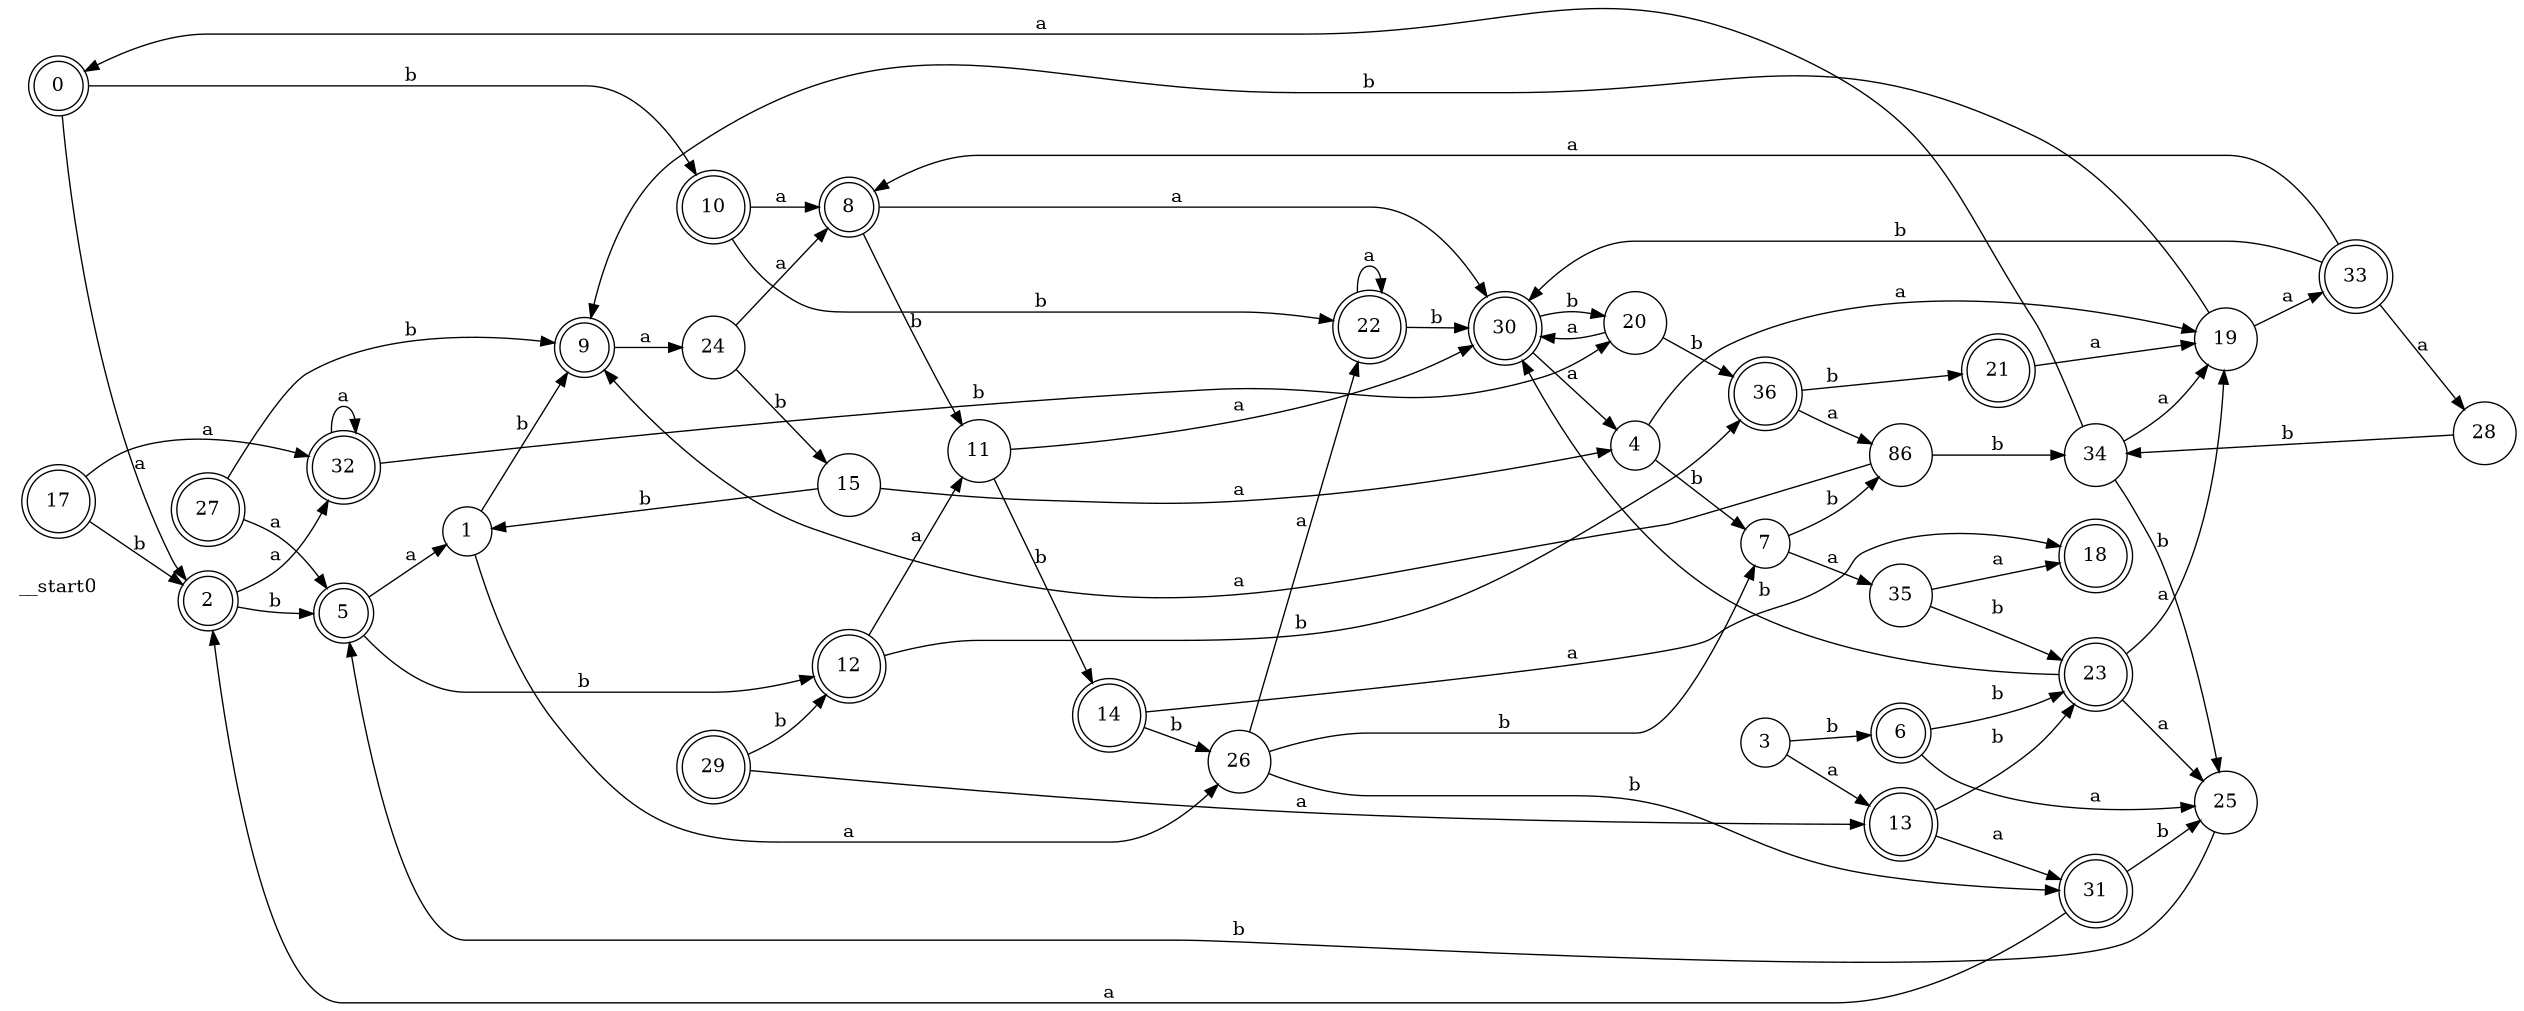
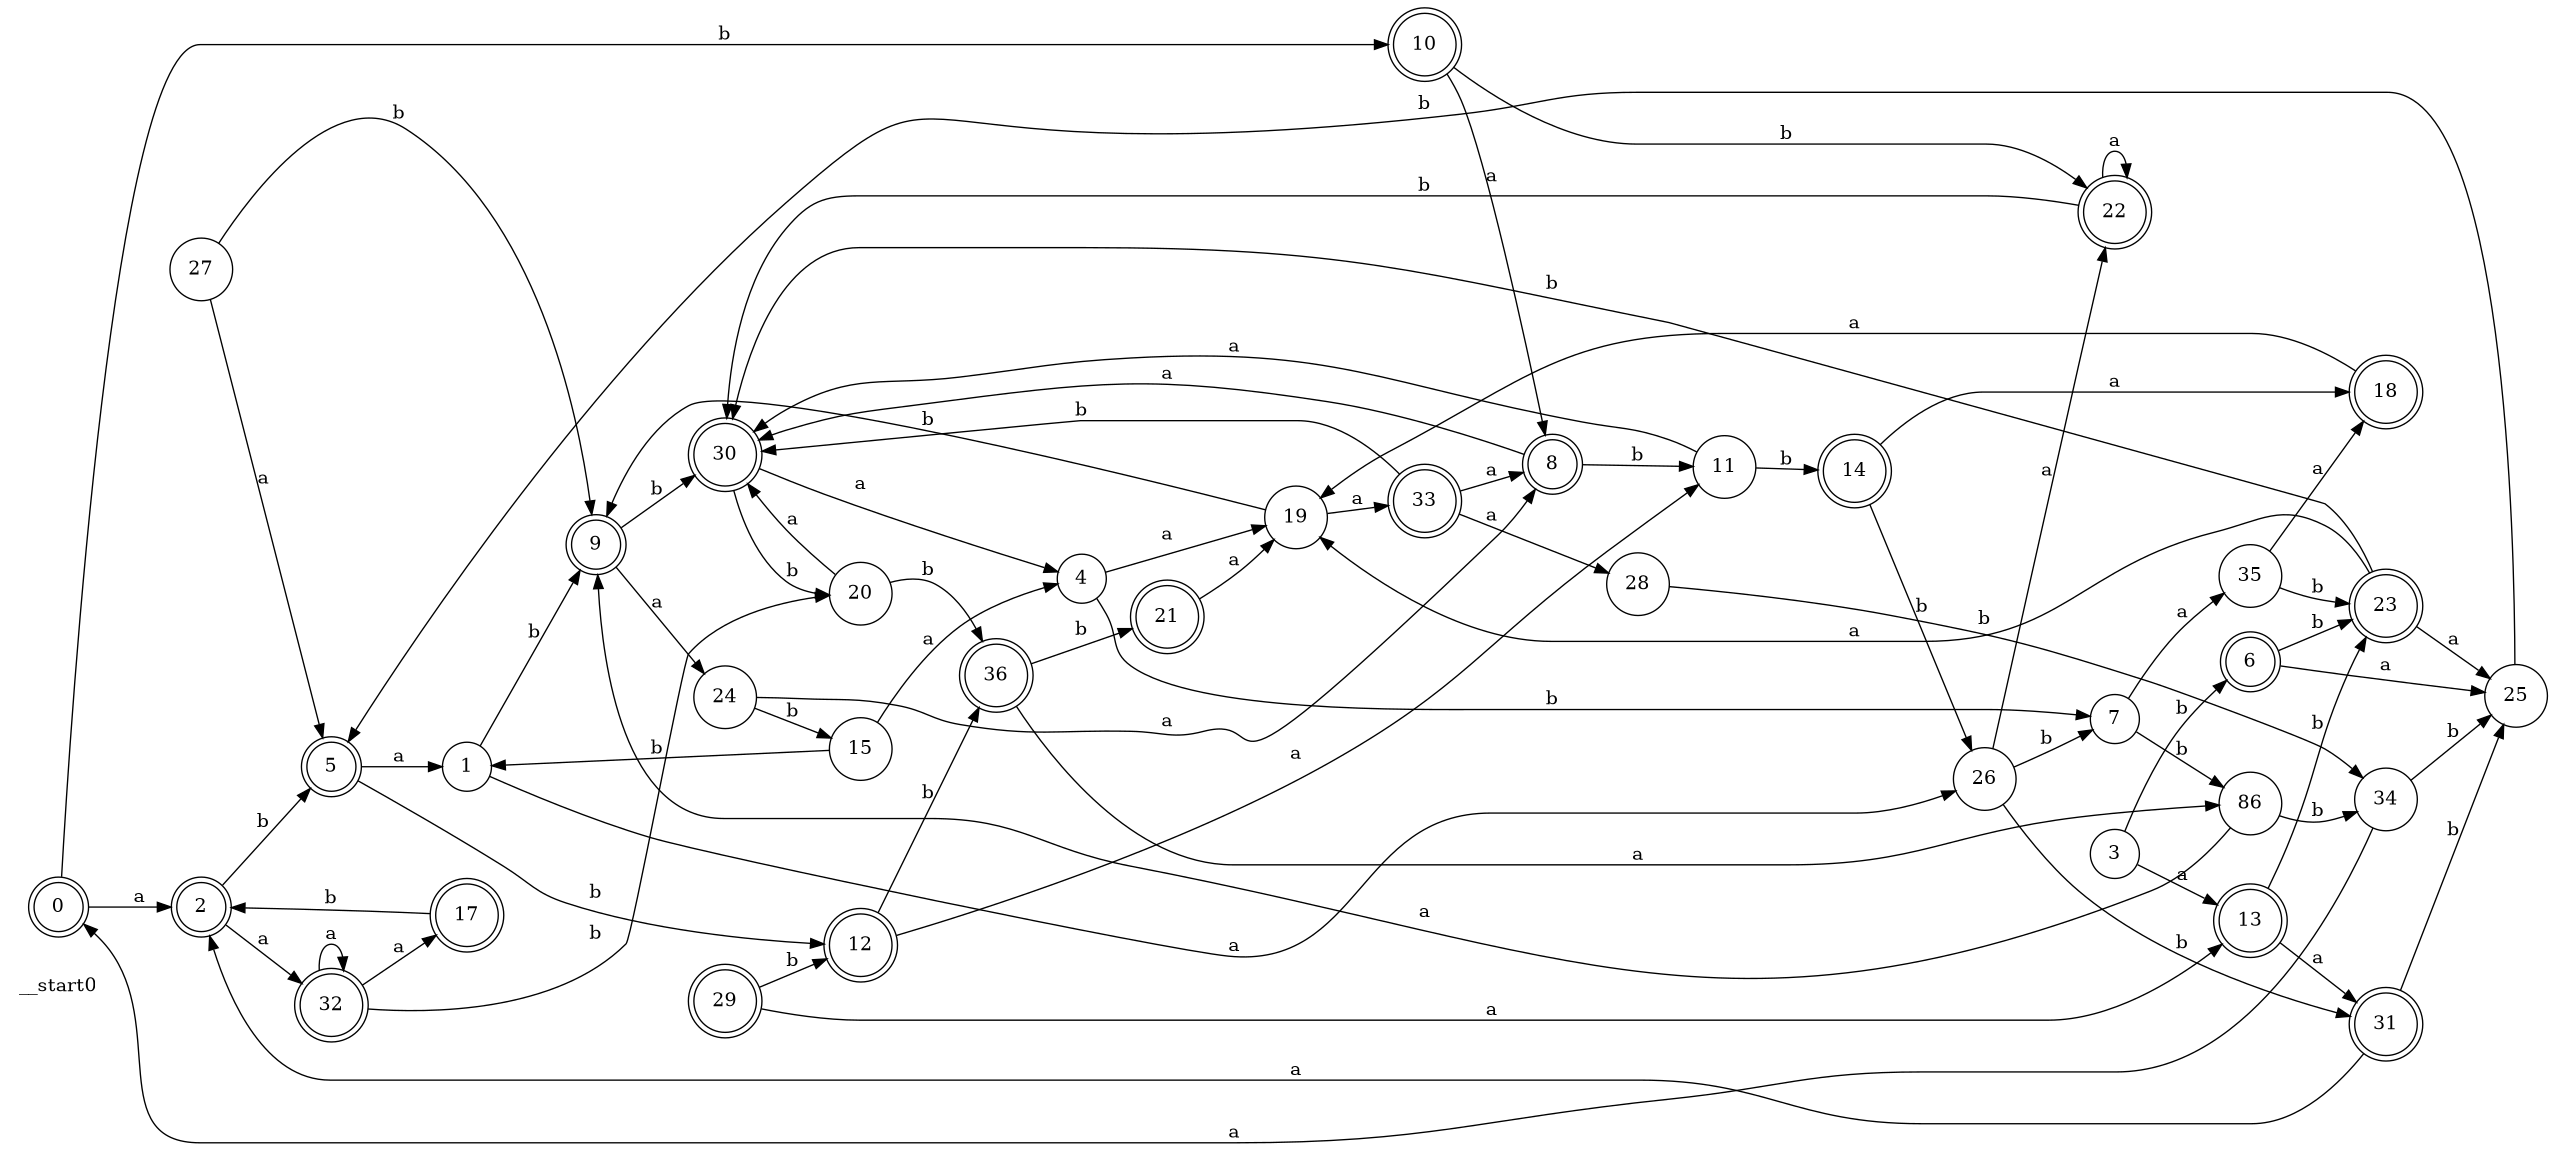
(2165, 413) -> (1829, 333)
(187, 440) -> (394, 964)
none -> (652, 506)
(208, 510) -> (201, 269)
